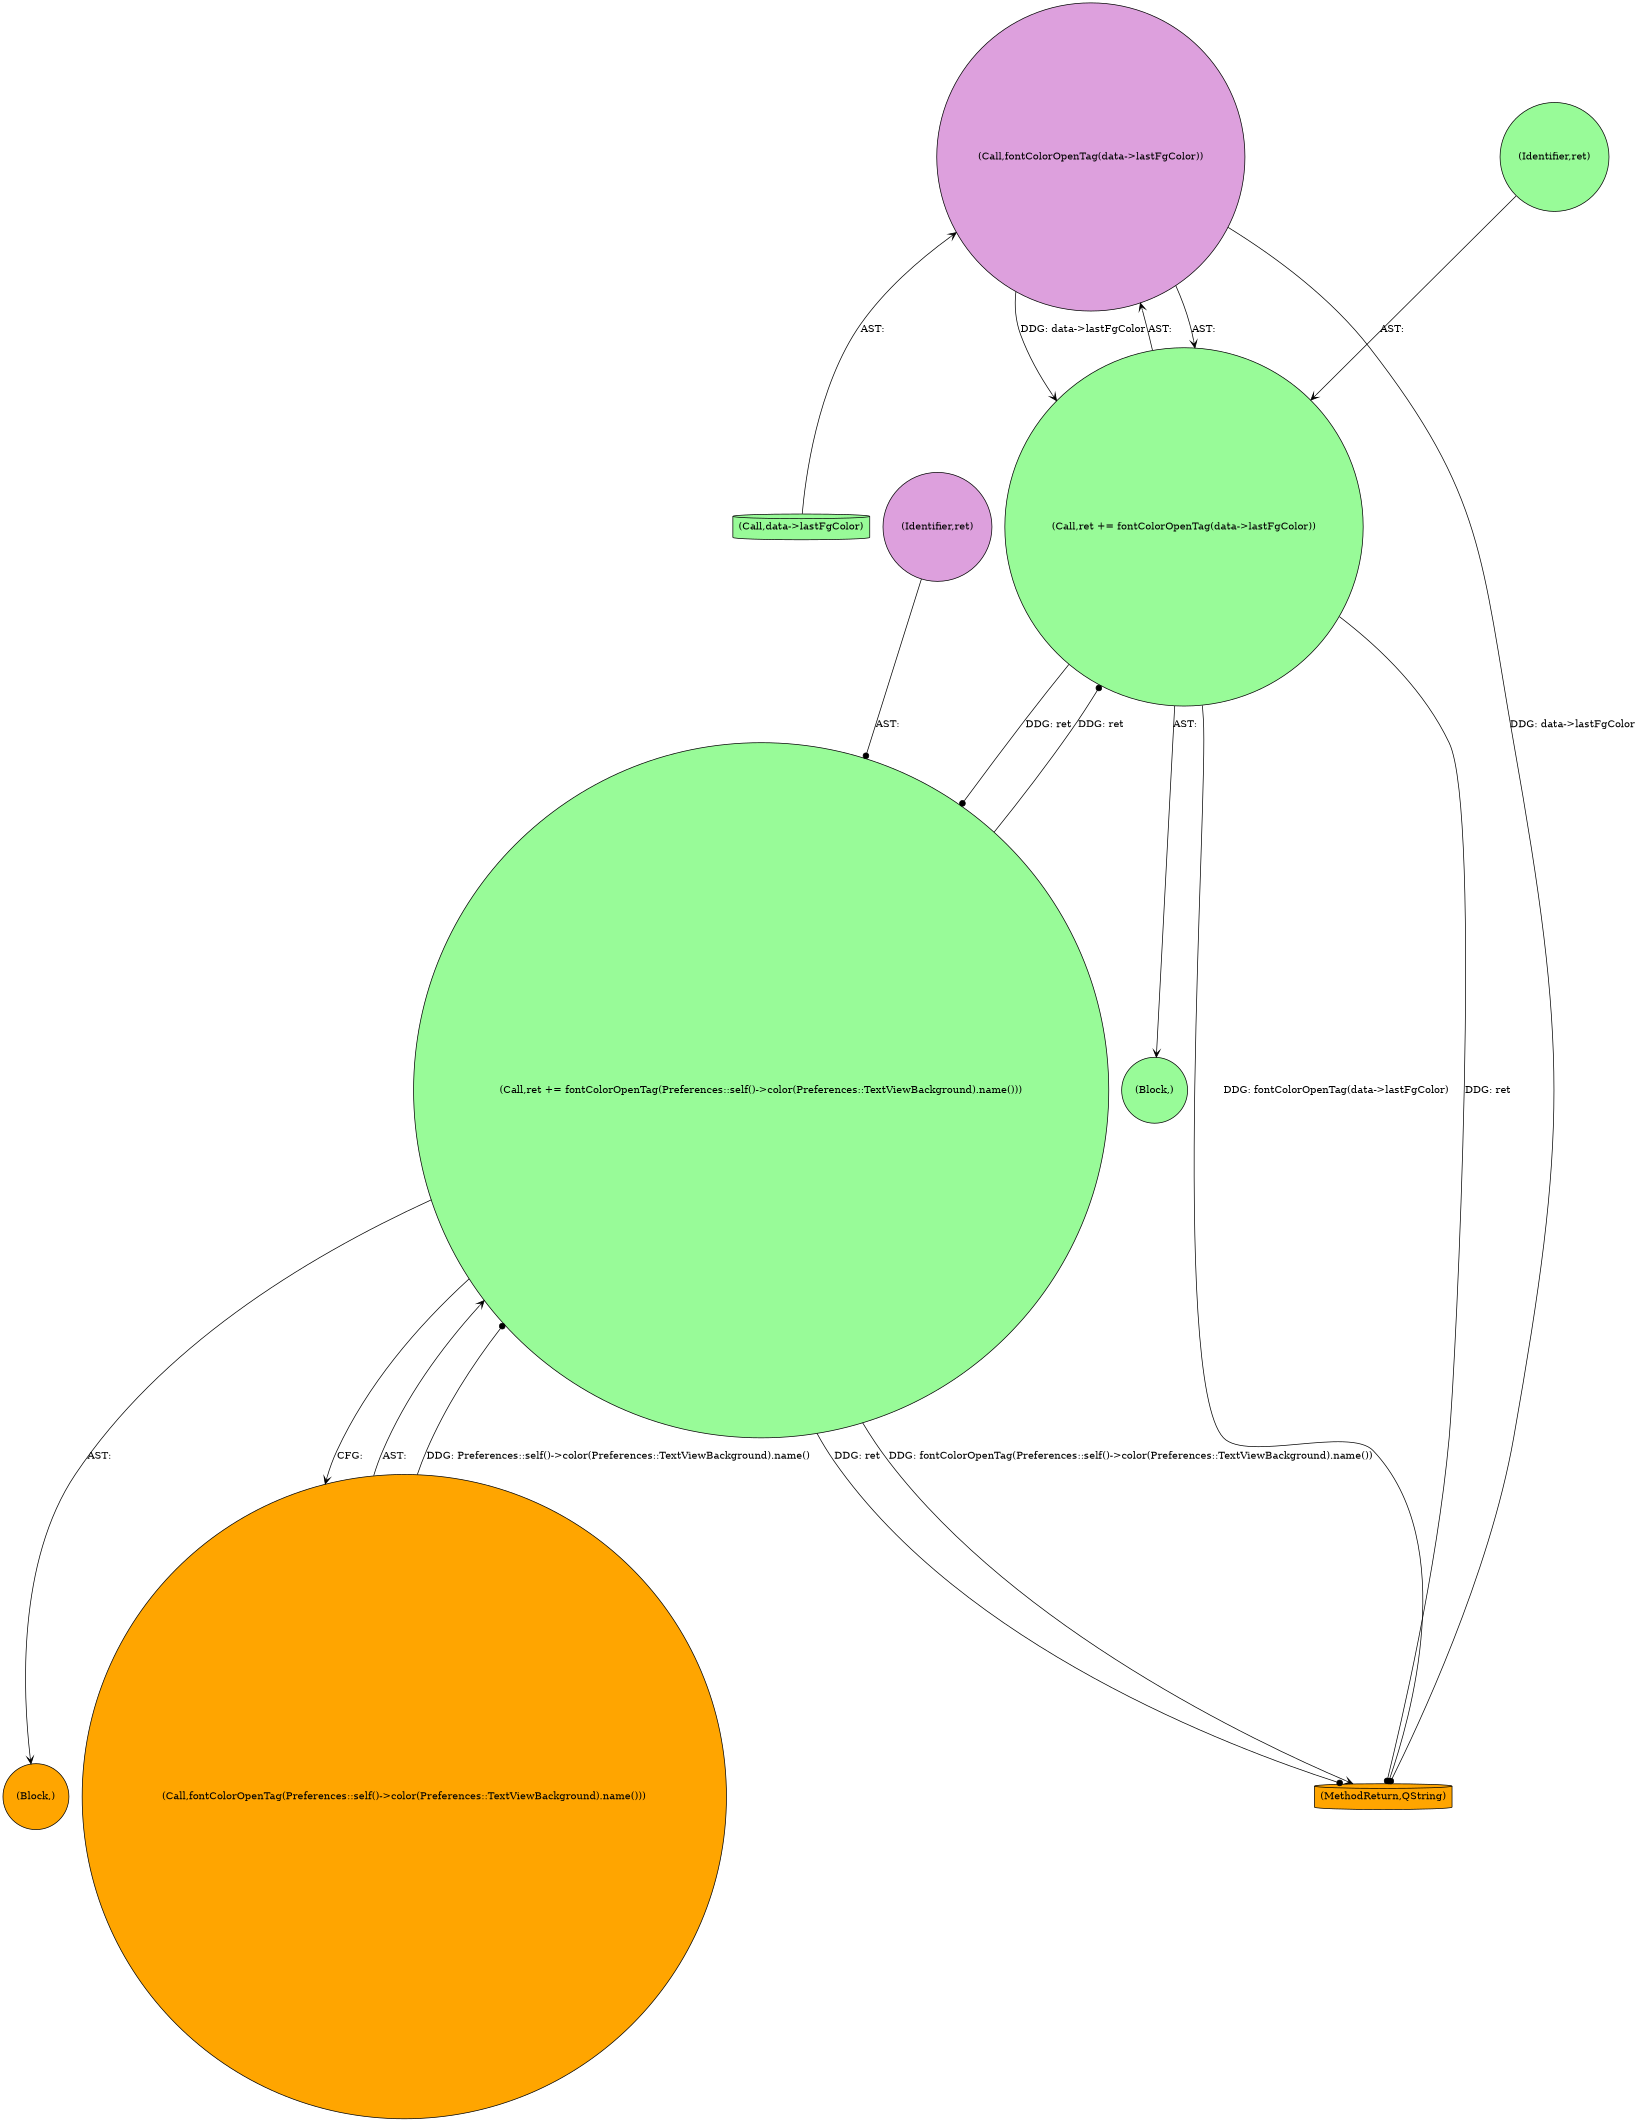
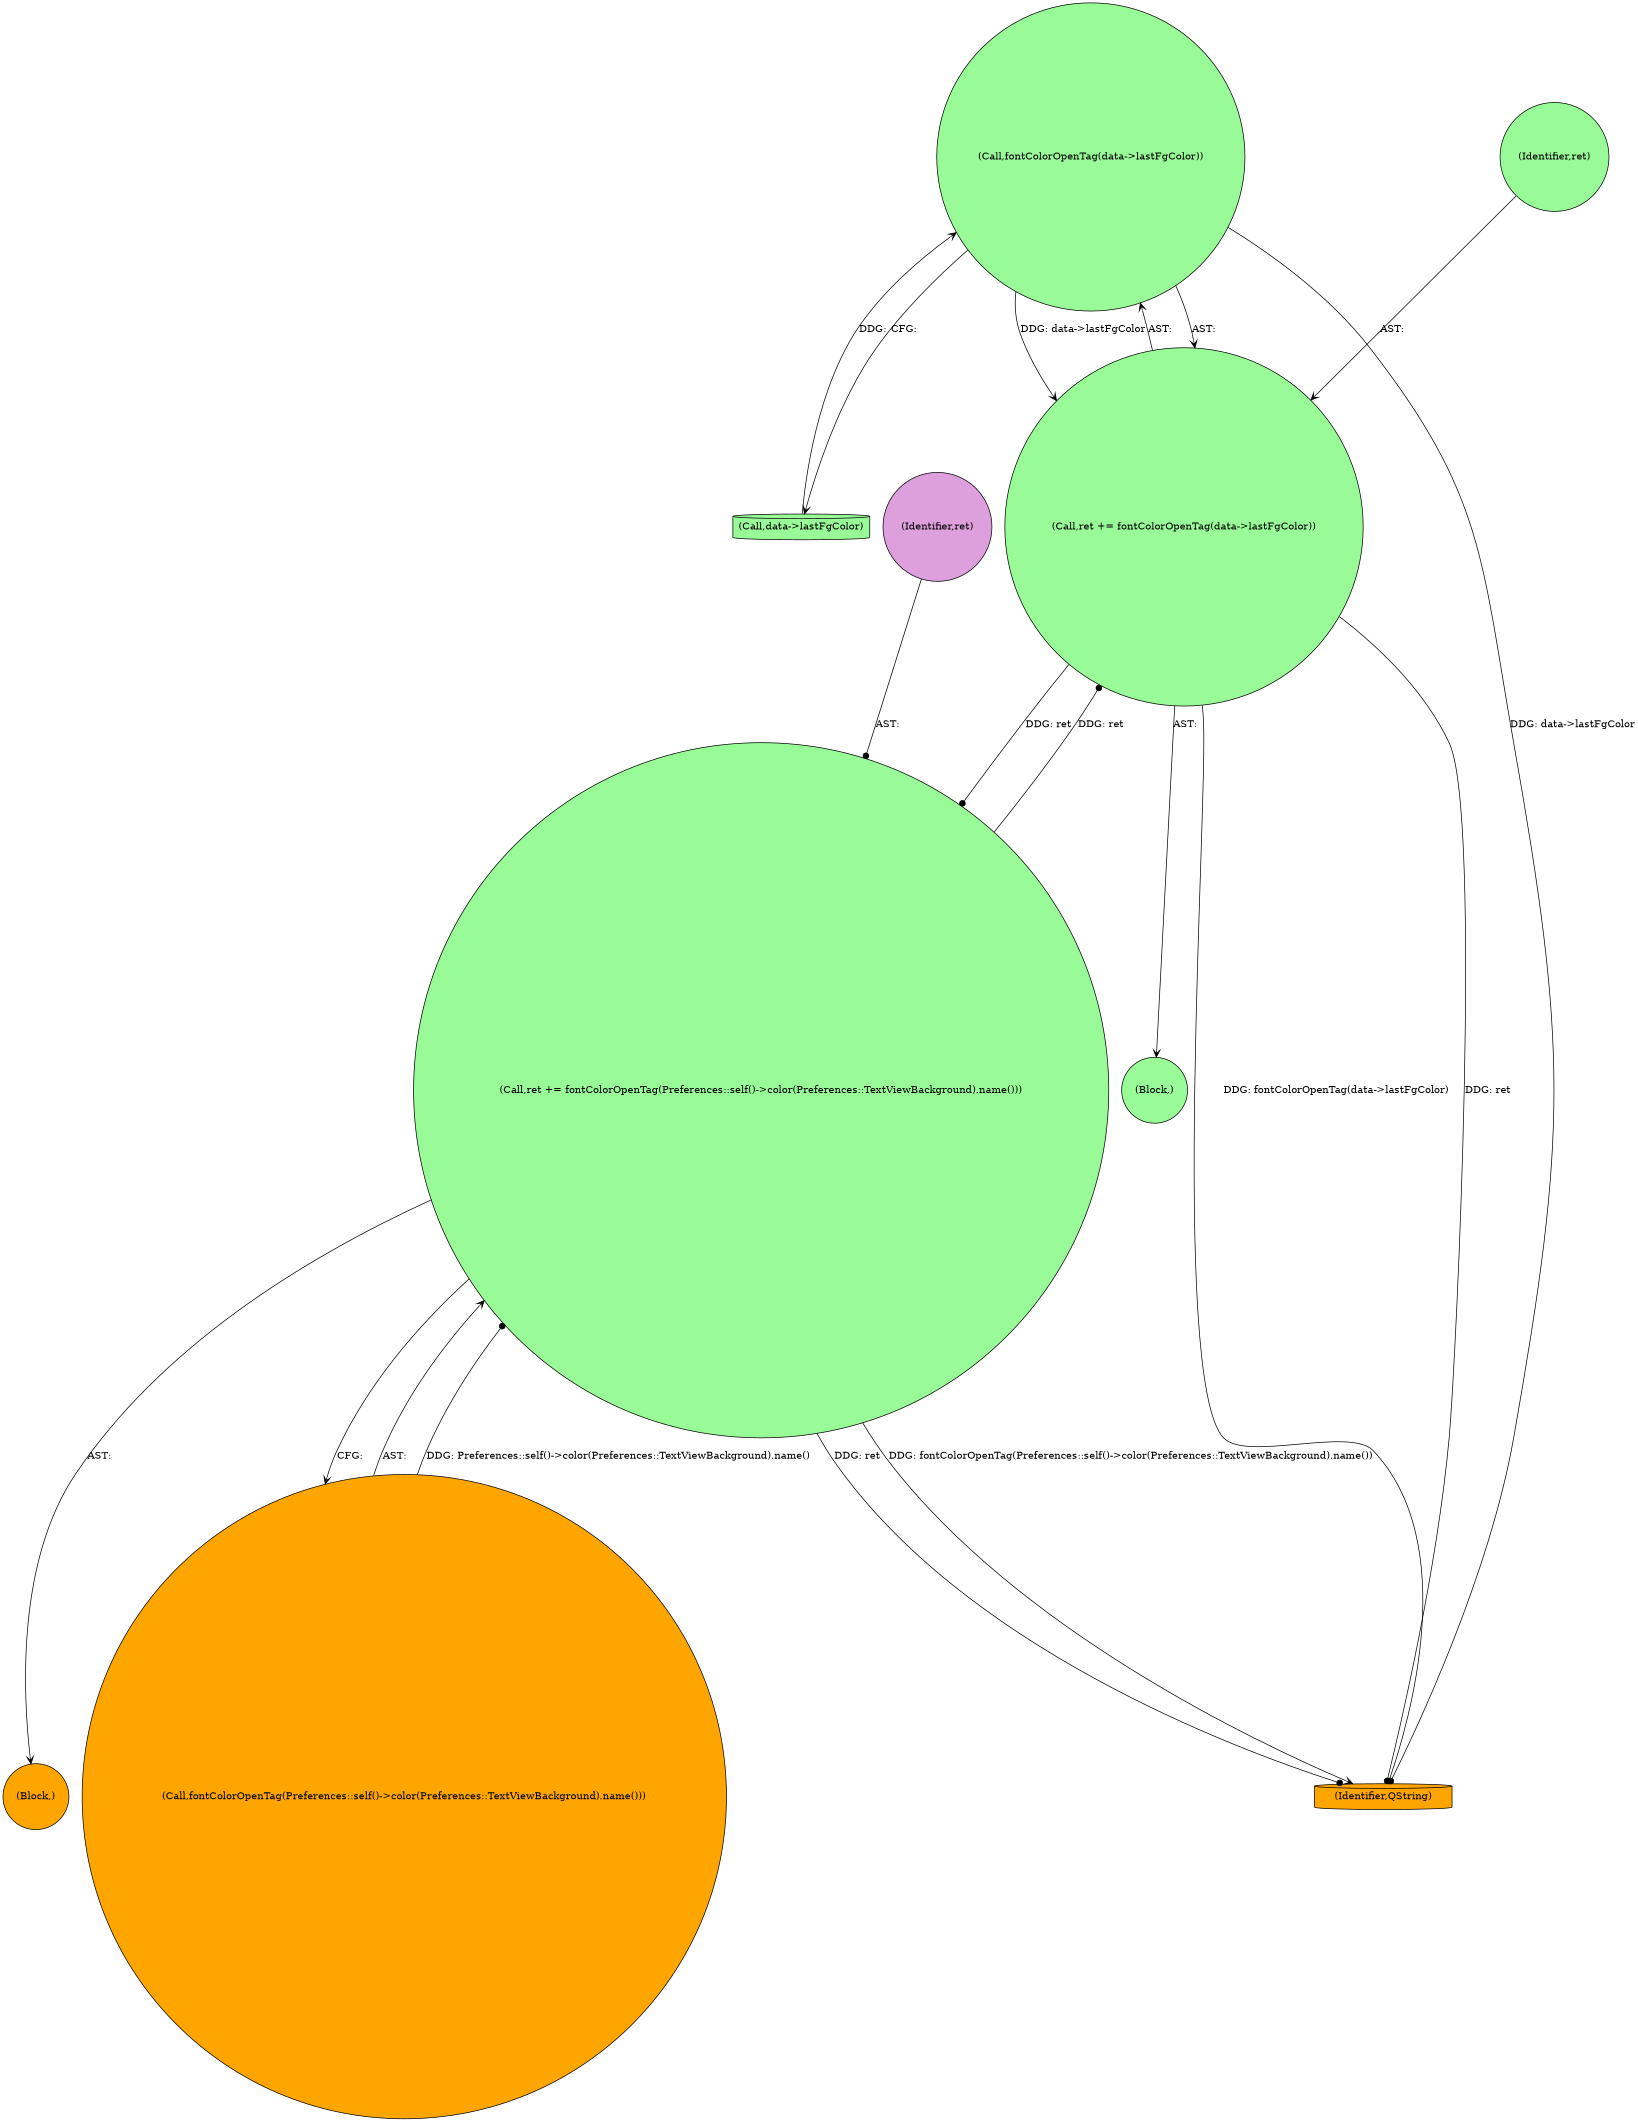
(1091, 157) -> (1091, 157)
(874, 329) -> (874, 329)
none -> (865, 365)
(1383, 1797) -> (1383, 1797)
